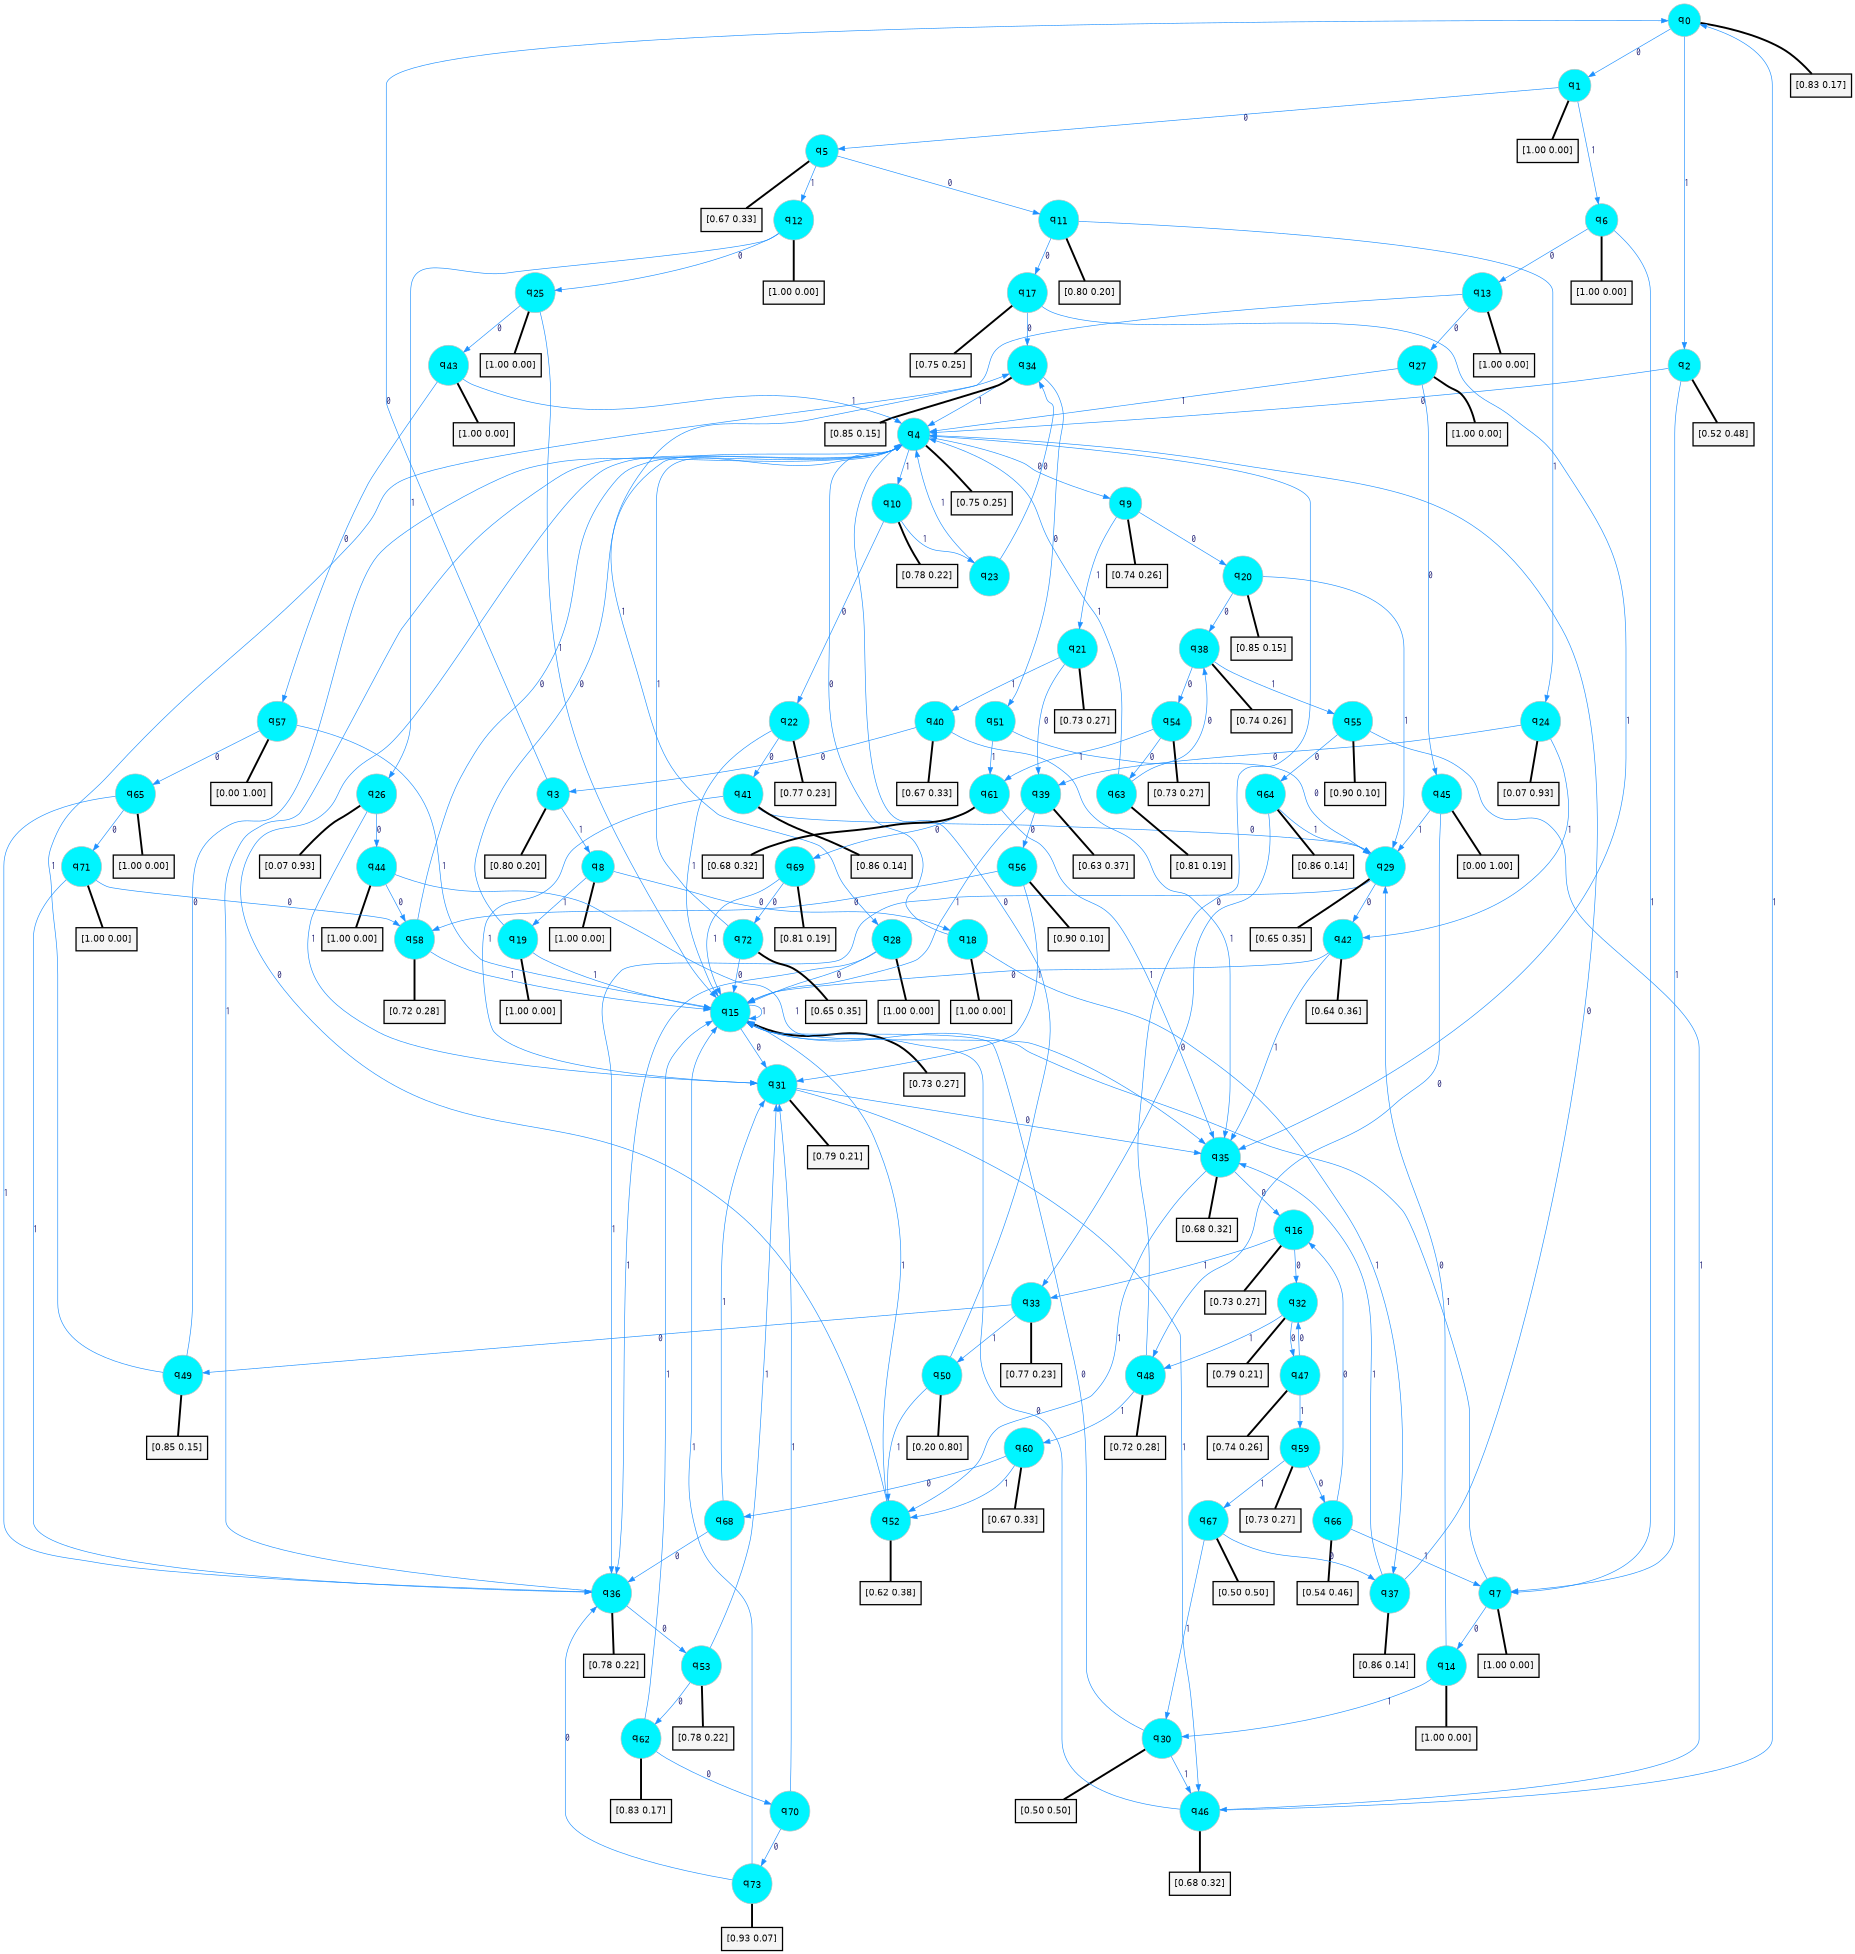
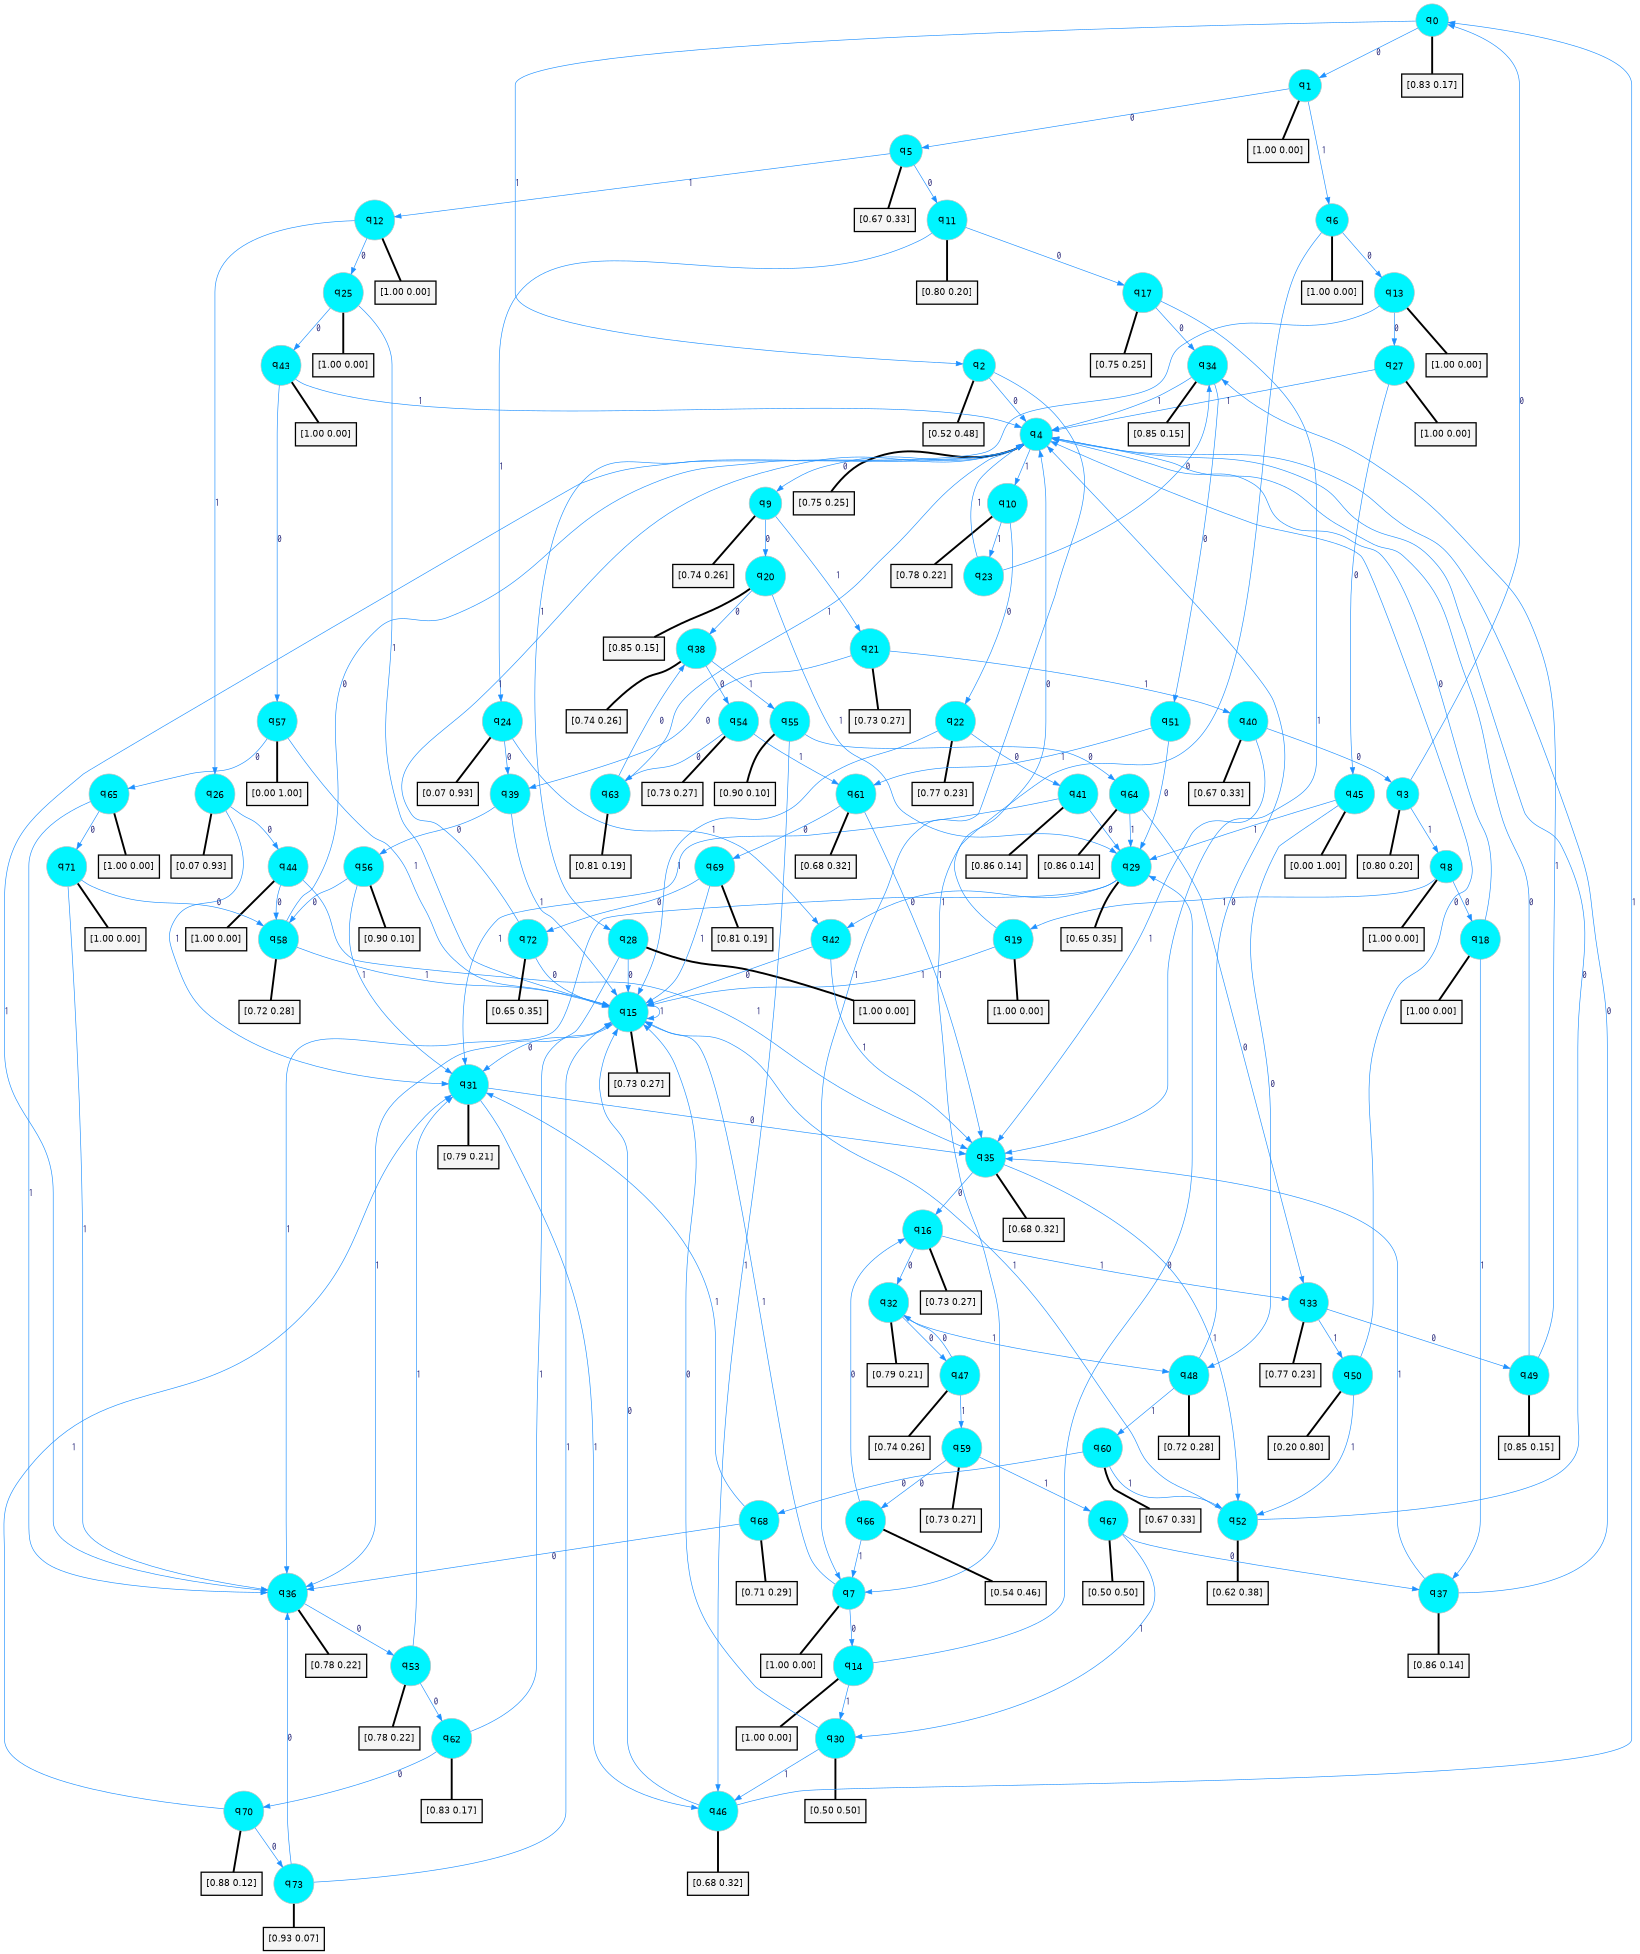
(1104, 867) -> none
(1337, 1012) -> none
none -> (767, 1593)
none -> (232, 1884)
